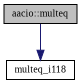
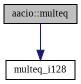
(40, 70) -> (40, 70)
